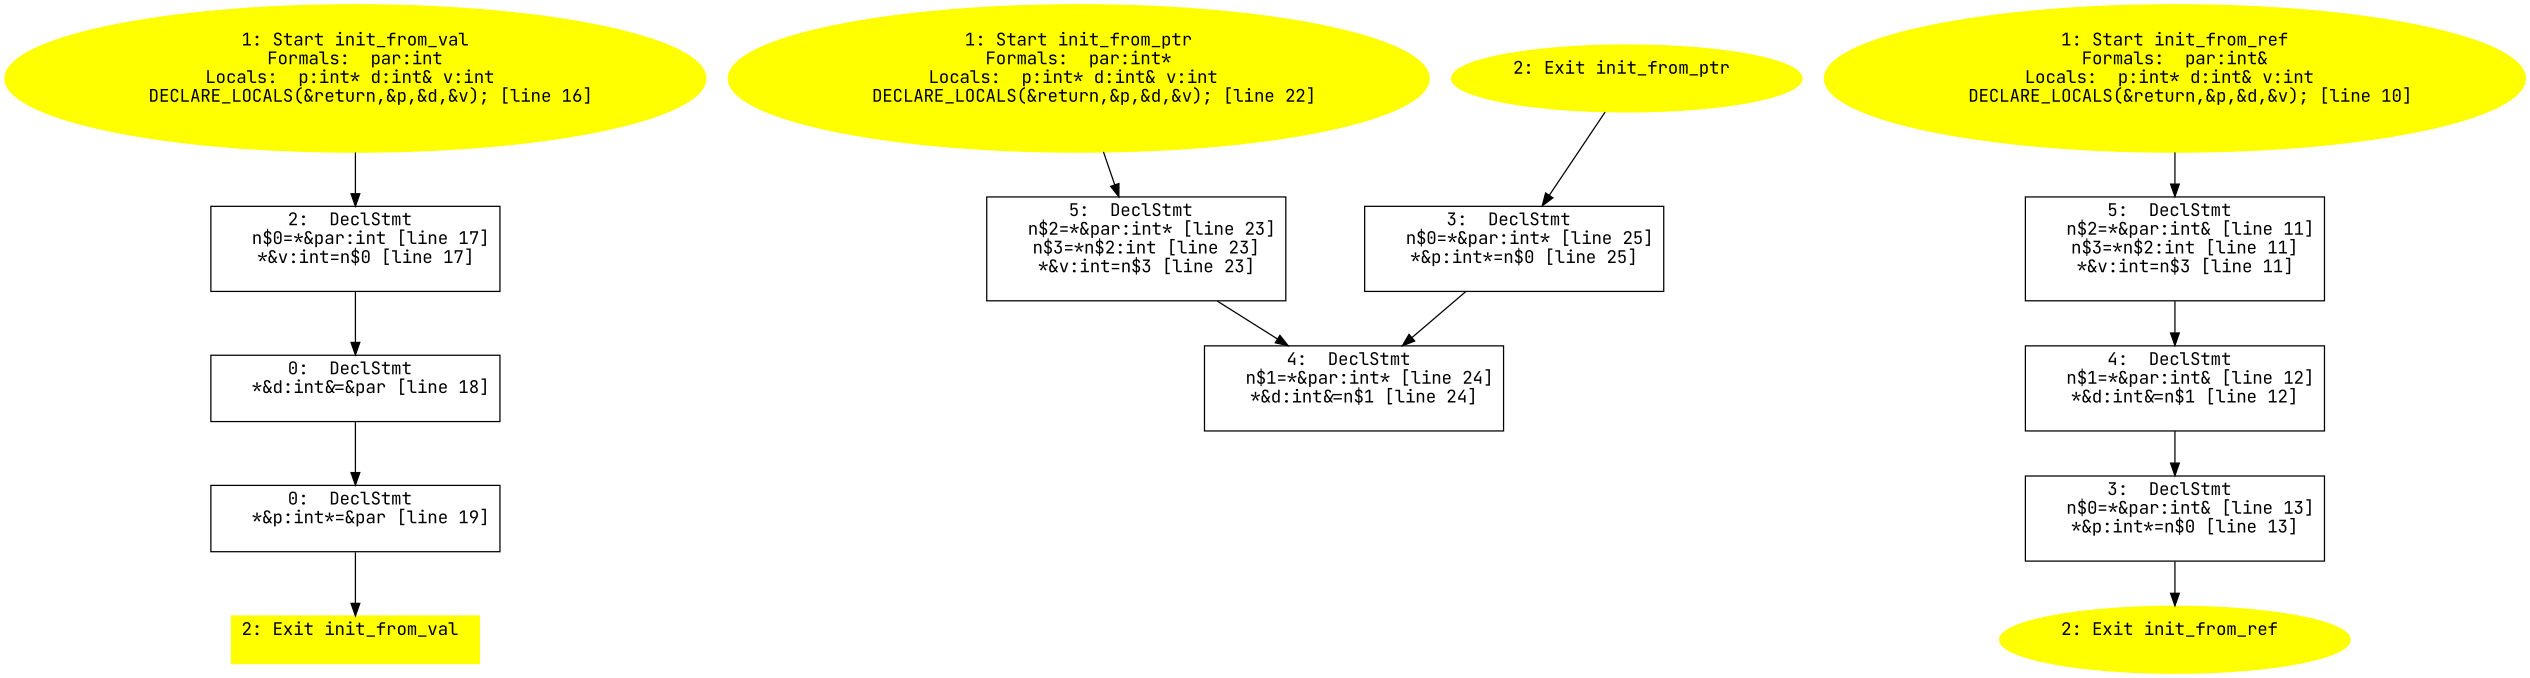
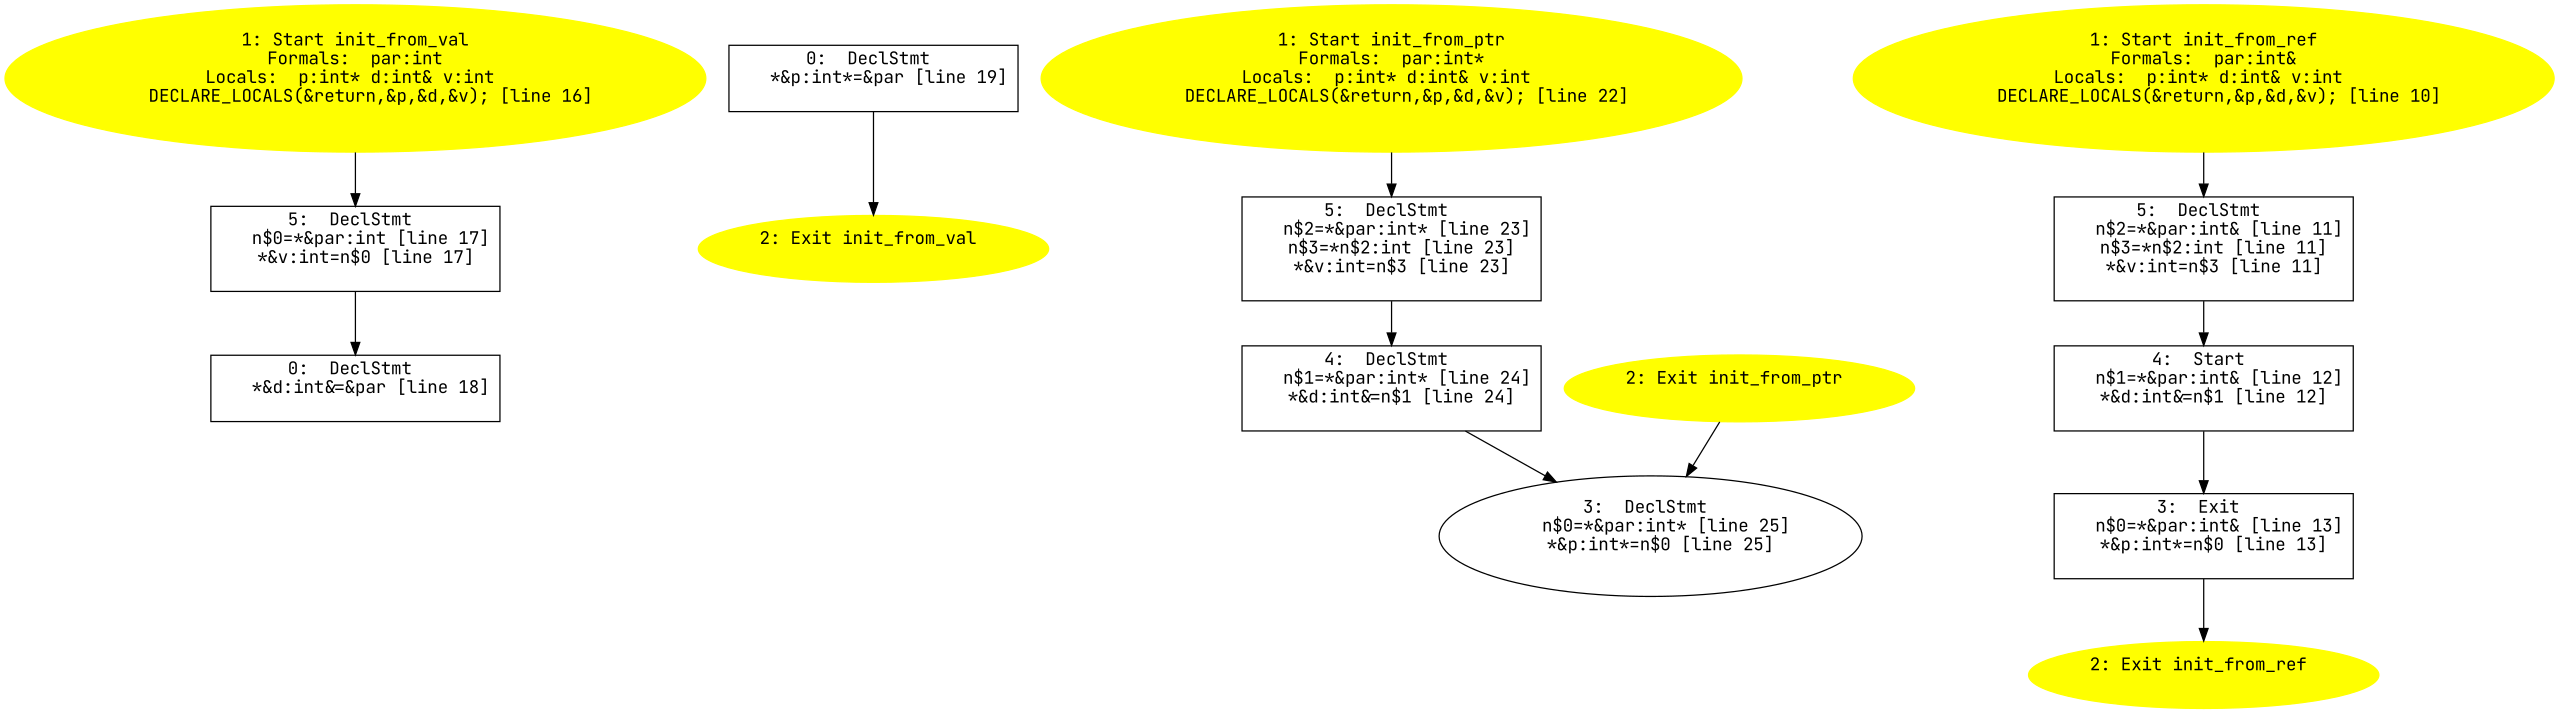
(355, 249) -> (355, 249)
(1514, 249) -> (1651, 536)
(1439, 315) -> (1505, 454)
(2175, 388) -> (2204, 388)
(355, 447) -> none
(2175, 519) -> (2204, 536)
(355, 640) -> (873, 249)
